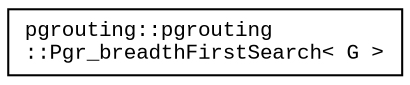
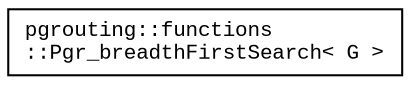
(205, 42) -> (205, 42)
